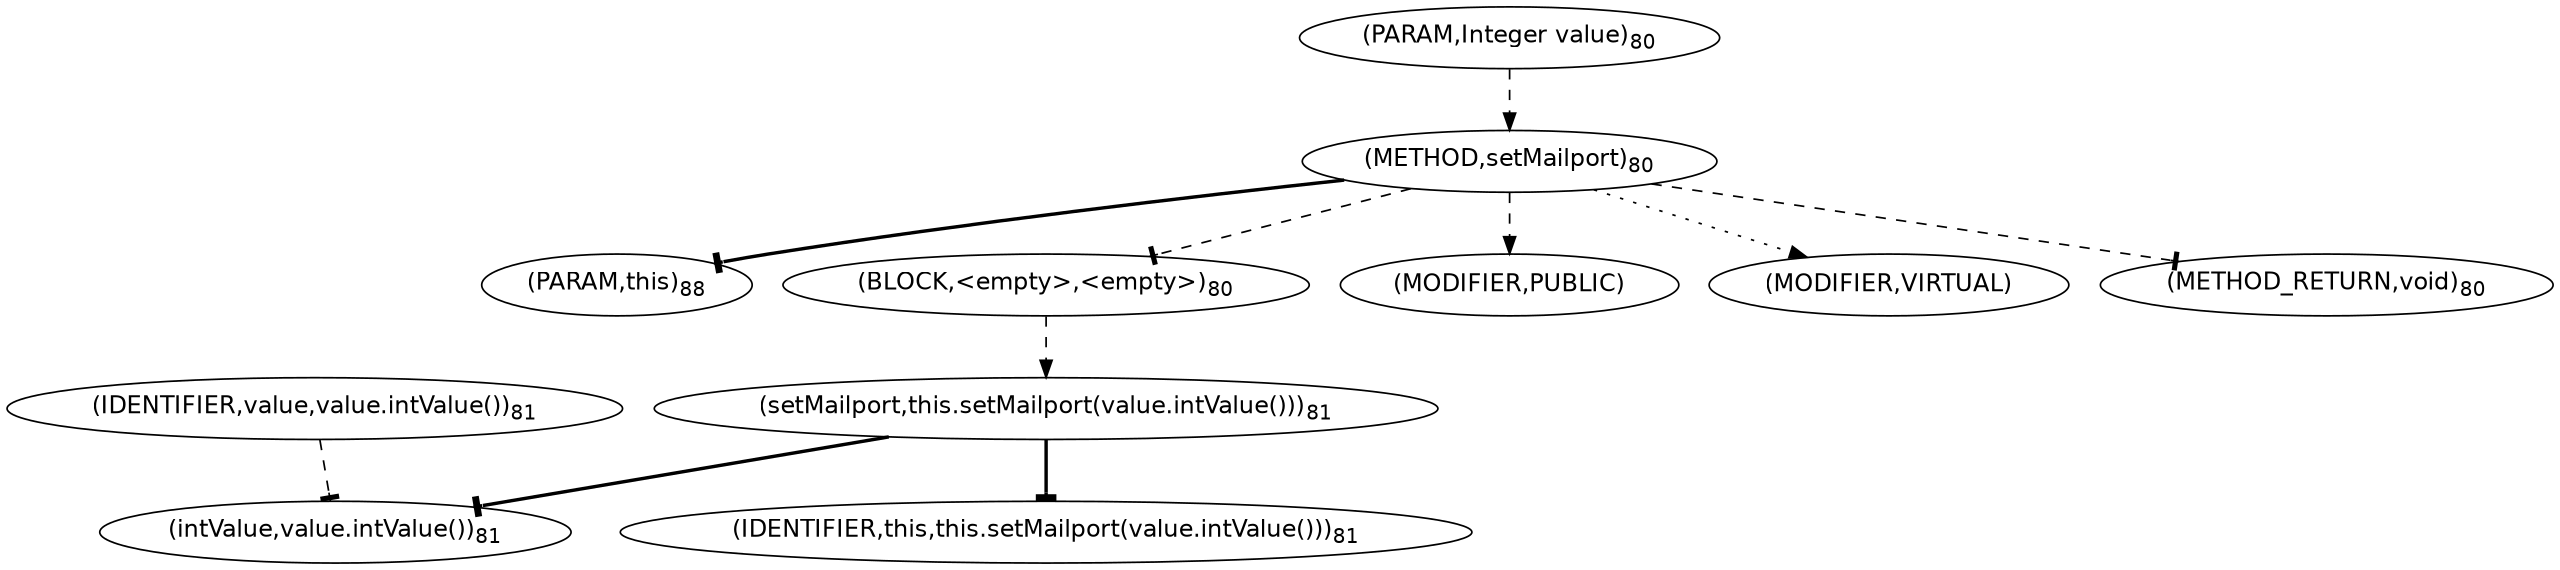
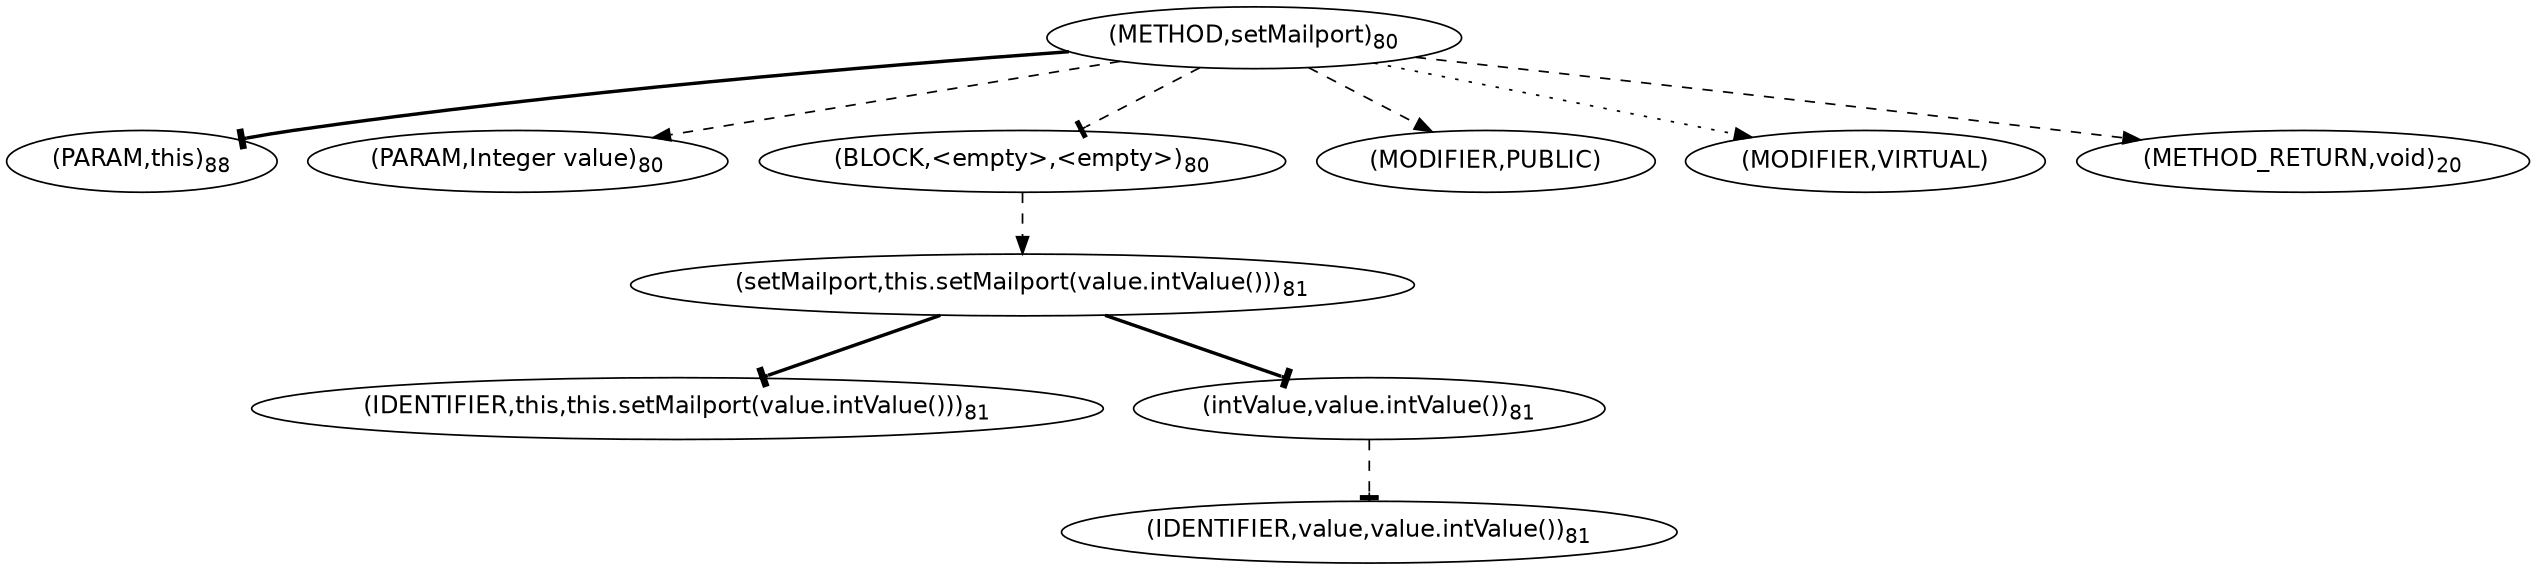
(1510, 91) -> (895, 98)
(1911, 222) -> (1769, 97)
(2474, 282) -> (2450, 159)
(324, 466) -> (1369, 466)
